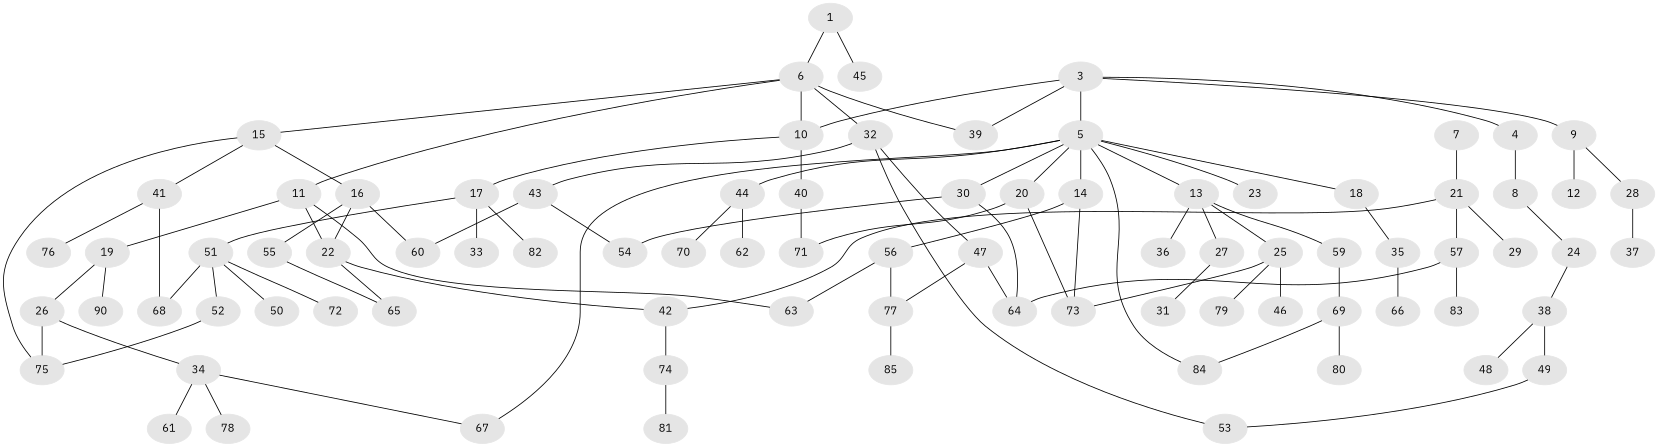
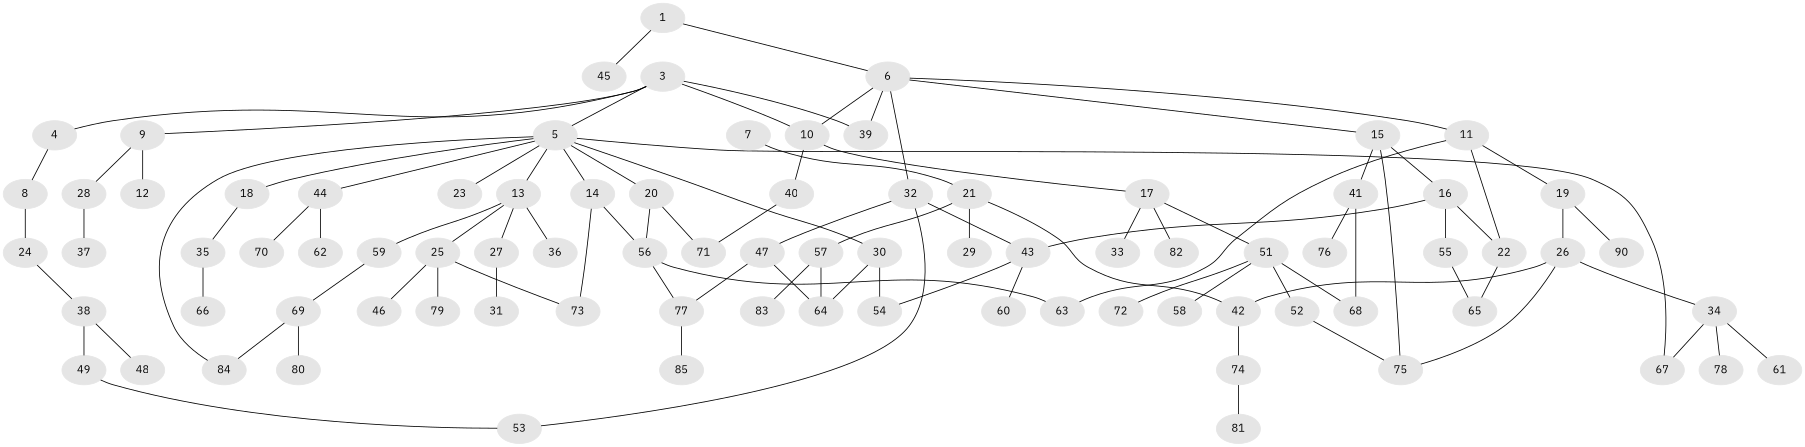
(388, 223) -> (1237, 223)
(1048, 253) -> (648, 223)
(493, 294) -> (1401, 282)
(277, 311) -> (1180, 311)
